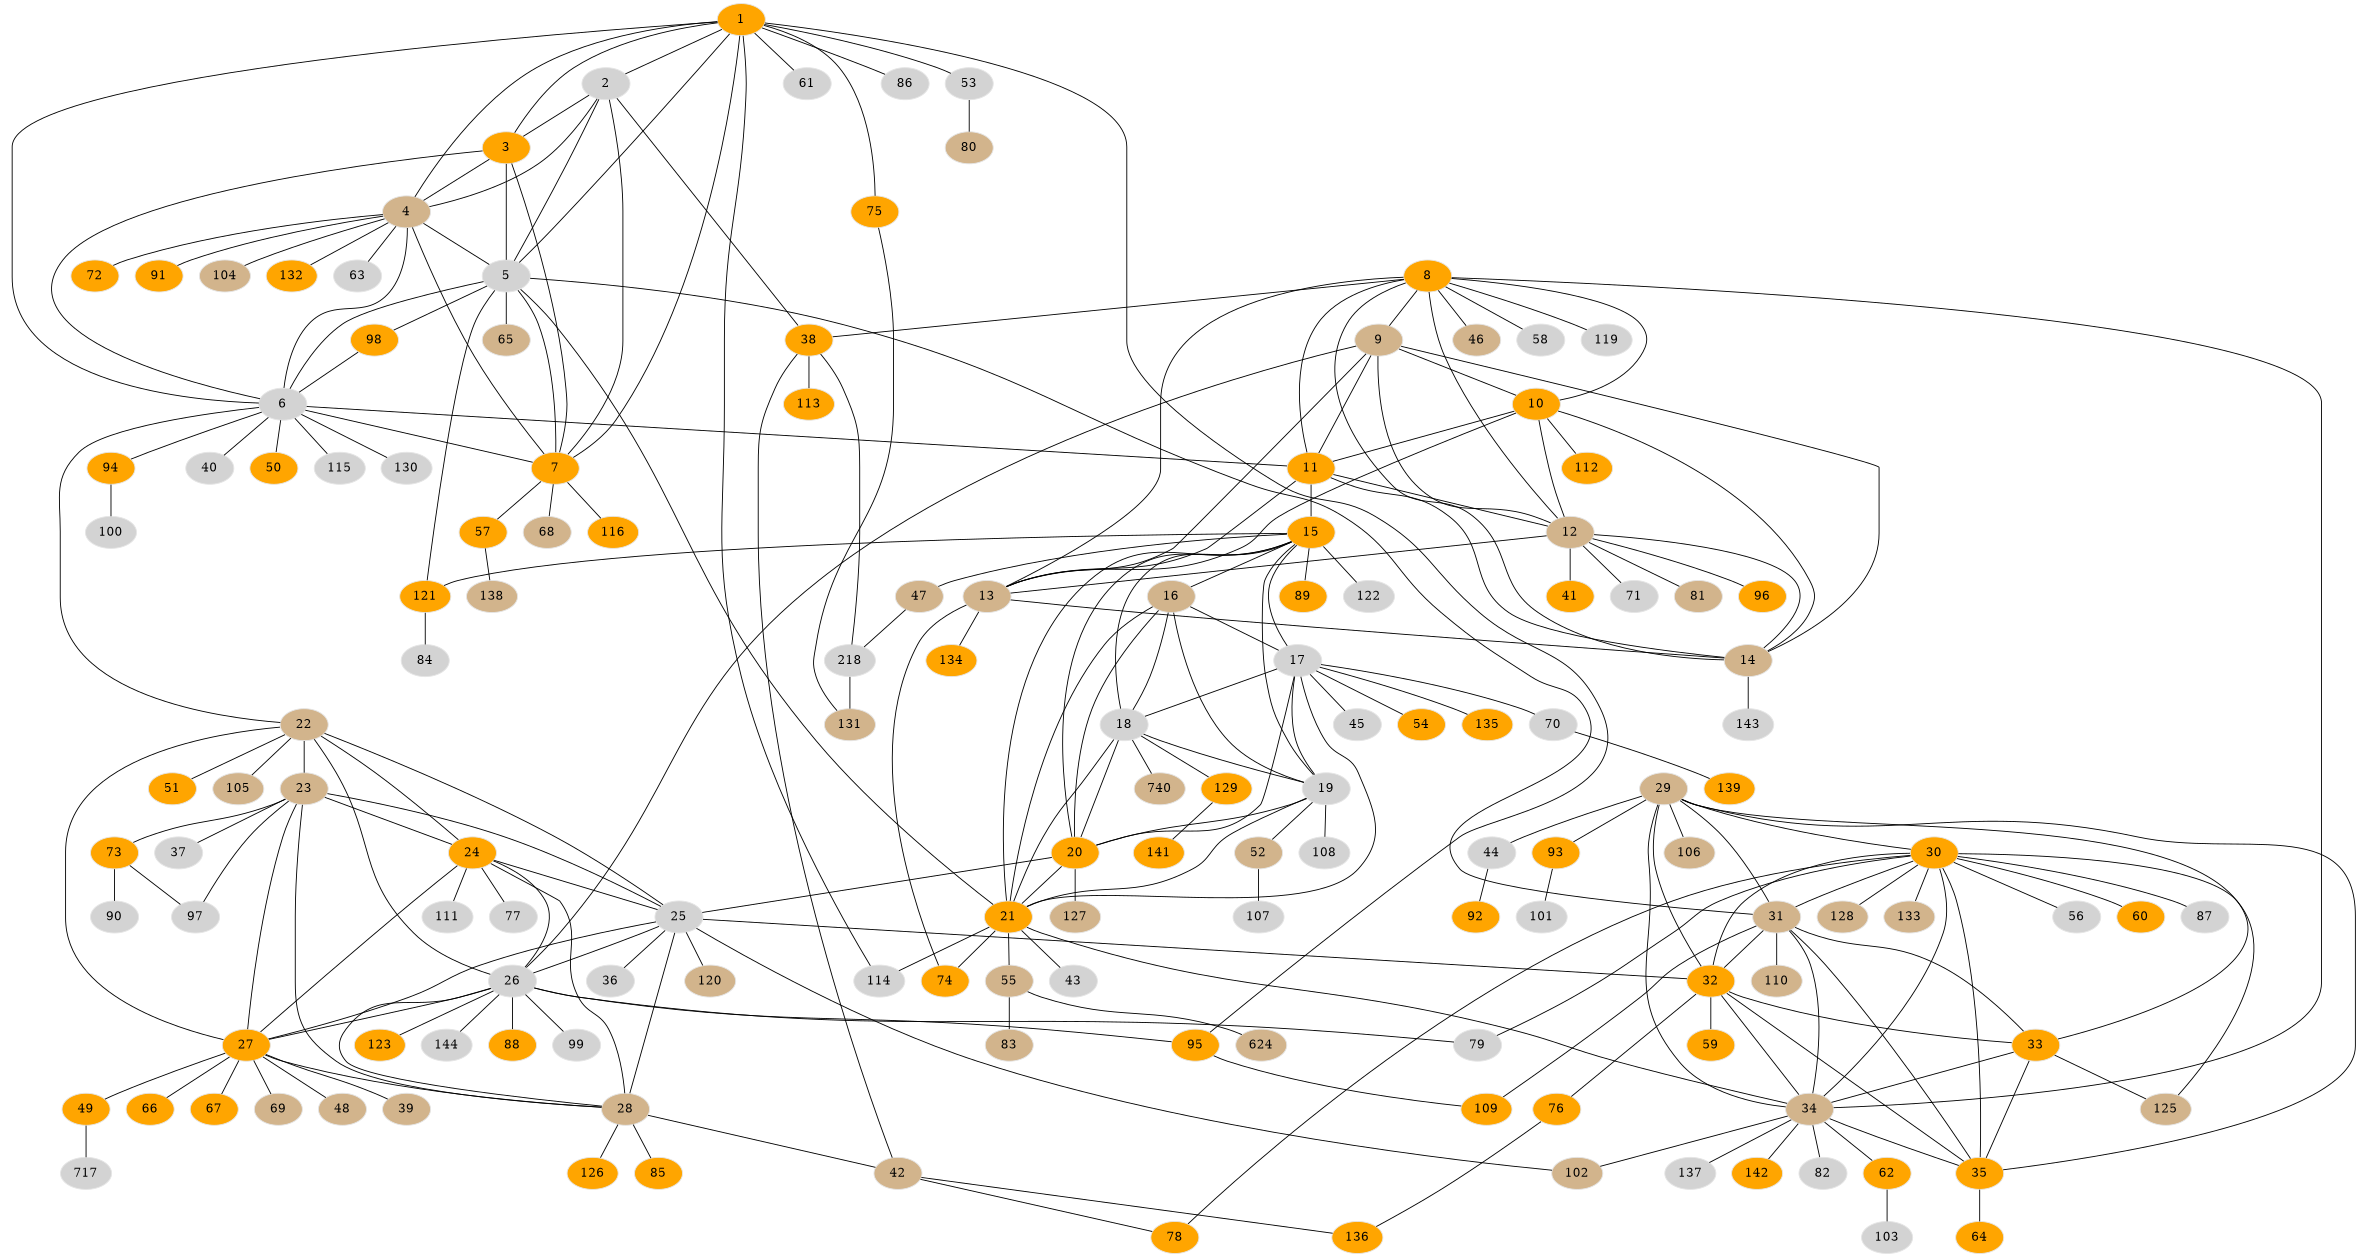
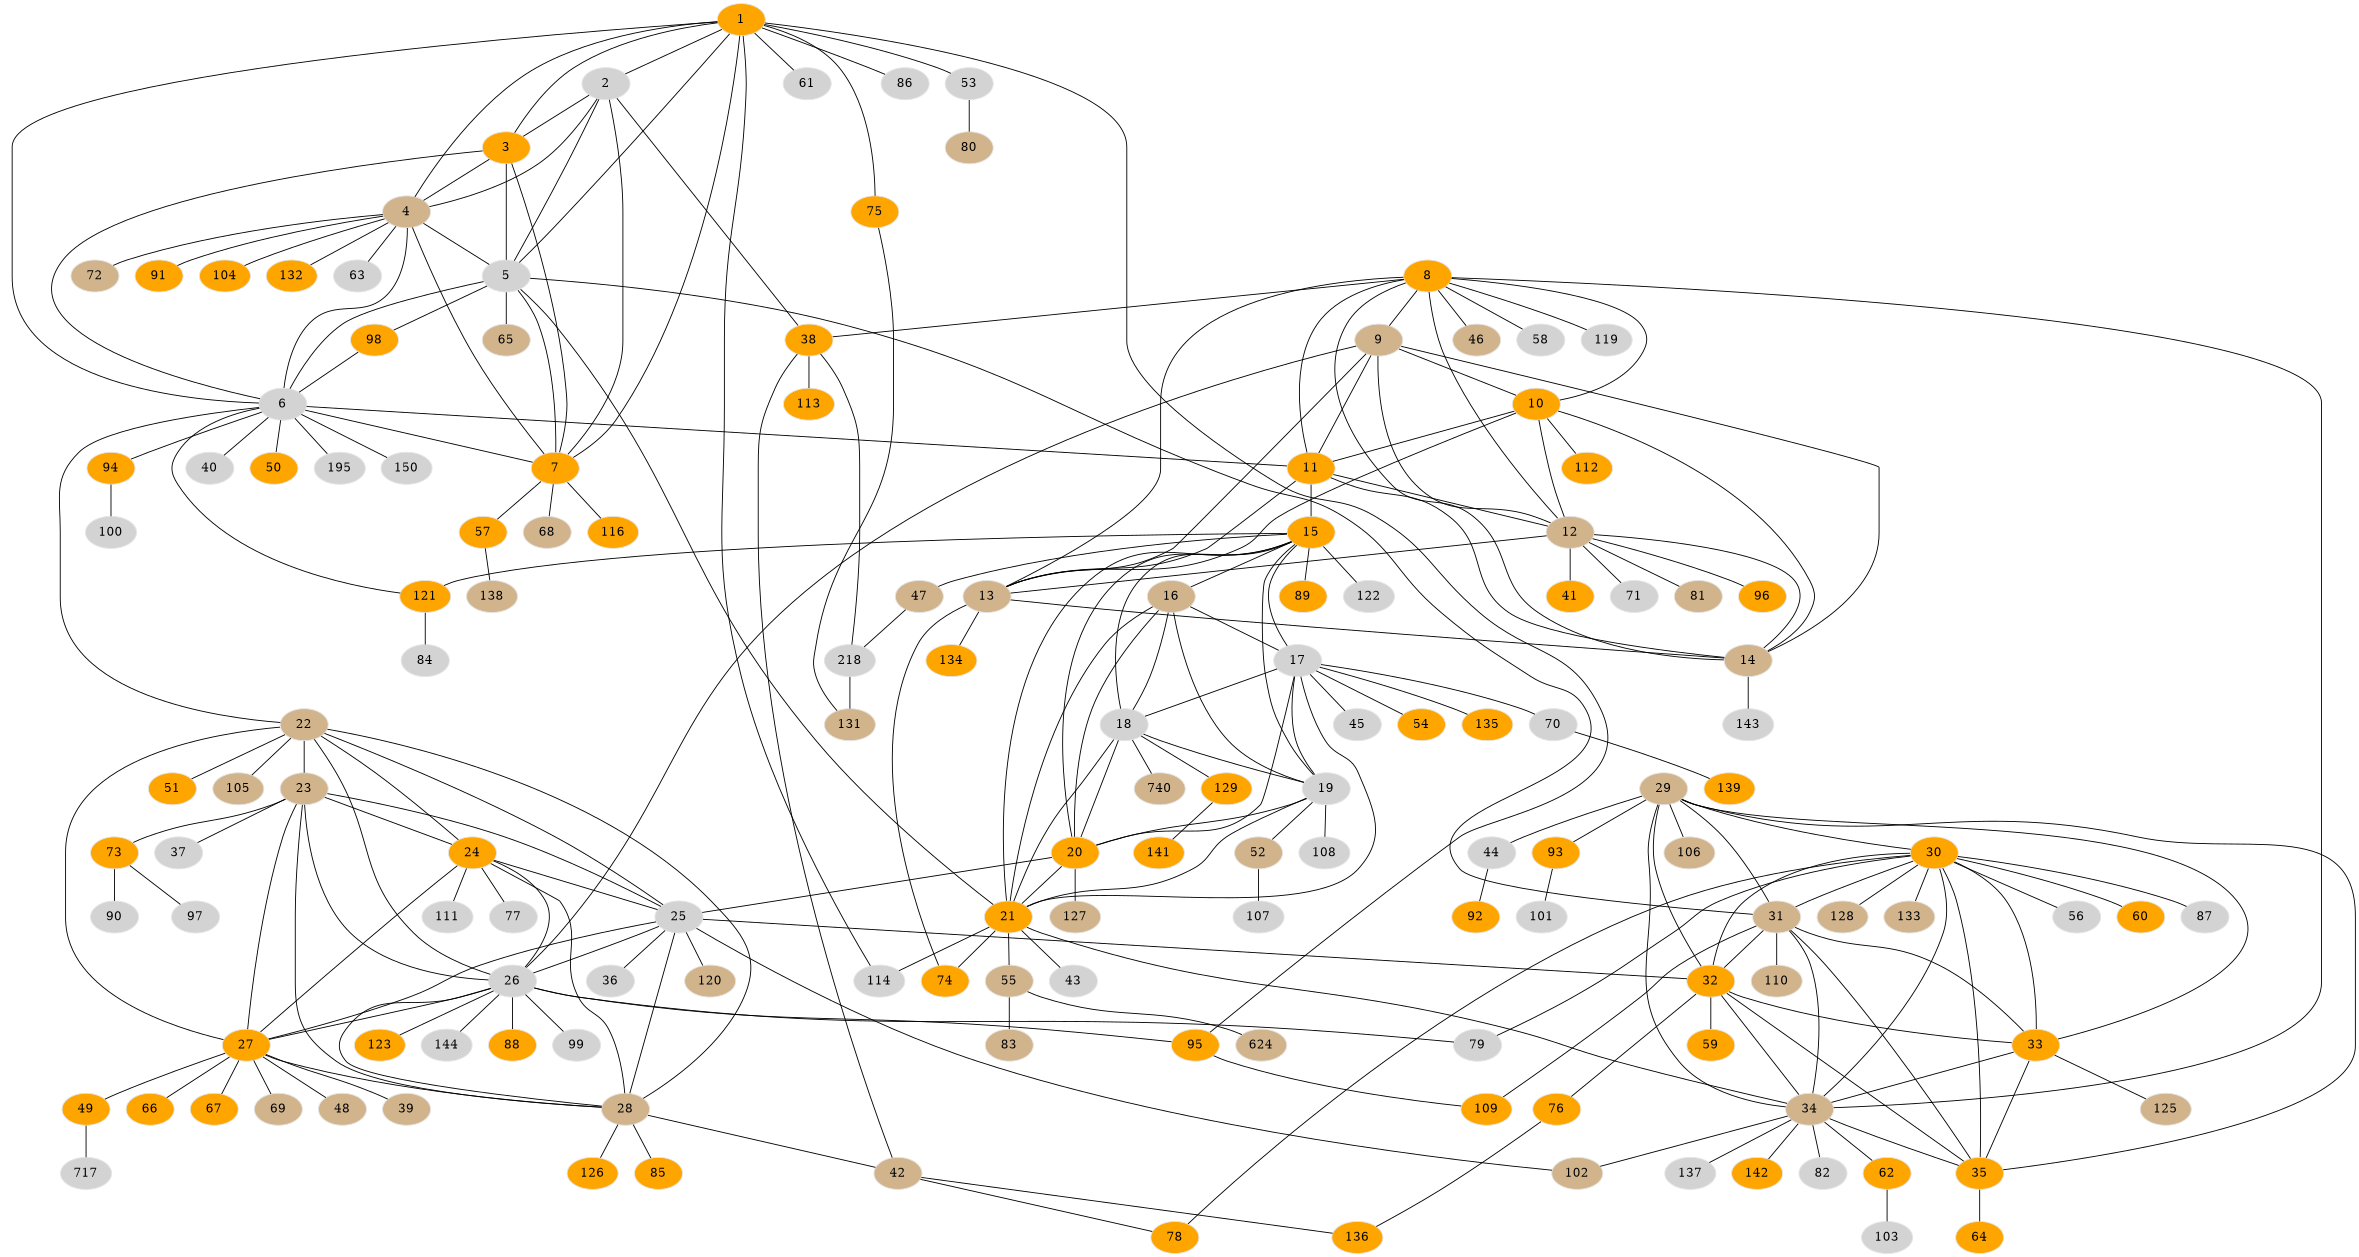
(95, 276) -> (95, 276)
(225, 276) -> (225, 276)
(449, 432) -> (221, 529)
(340, 468) -> (340, 468)
(407, 468) -> (407, 468)
(241, 847) -> (354, 936)
none -> (644, 847)
(2197, 879) -> (2021, 931)
